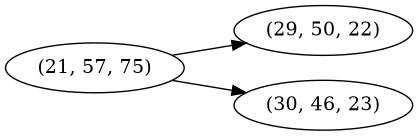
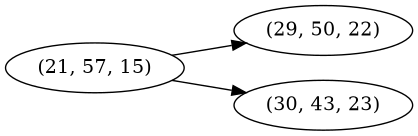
(95, 68) -> (95, 68)
(323, 105) -> (323, 105)
